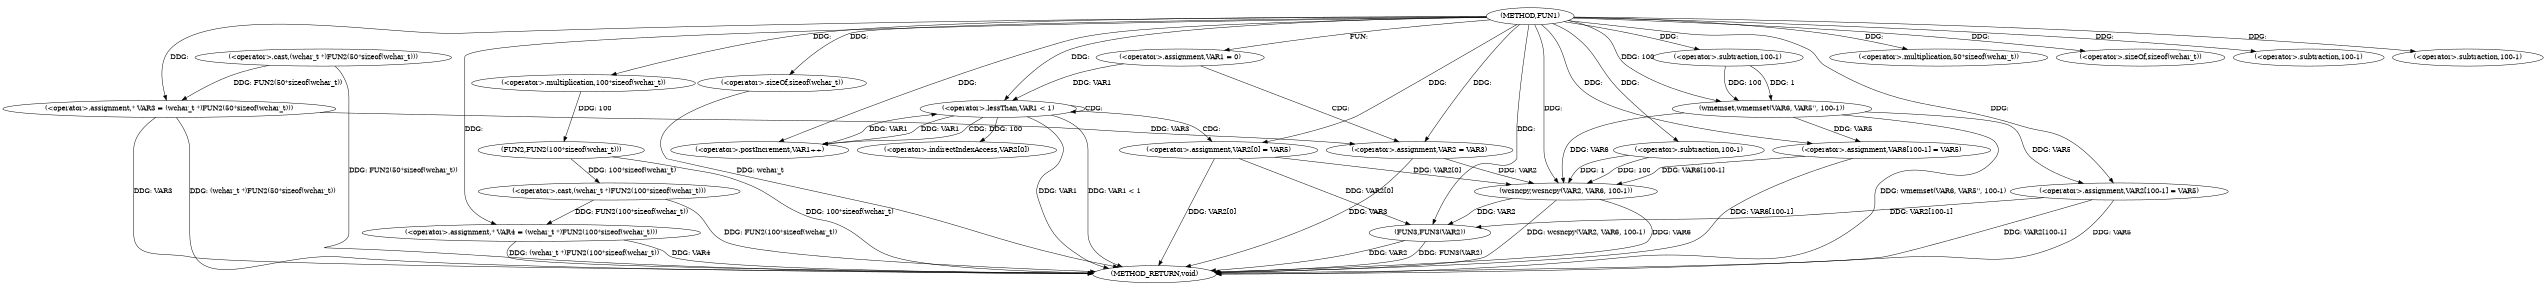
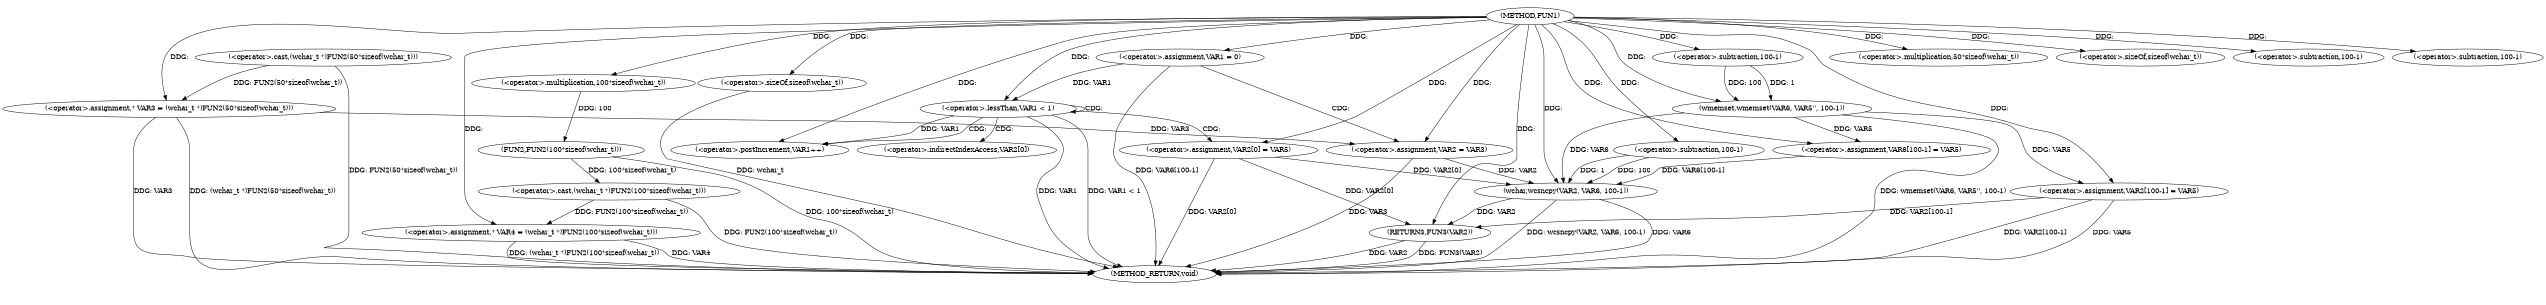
(1360, 37) -> (1360, 37)
(1638, 58) -> (1638, 58)
(870, 126) -> none
(1006, 130) -> (1006, 130)
(1566, 192) -> (1566, 192)
(1430, 233) -> (1430, 233)
(1548, 260) -> (1116, 161)
